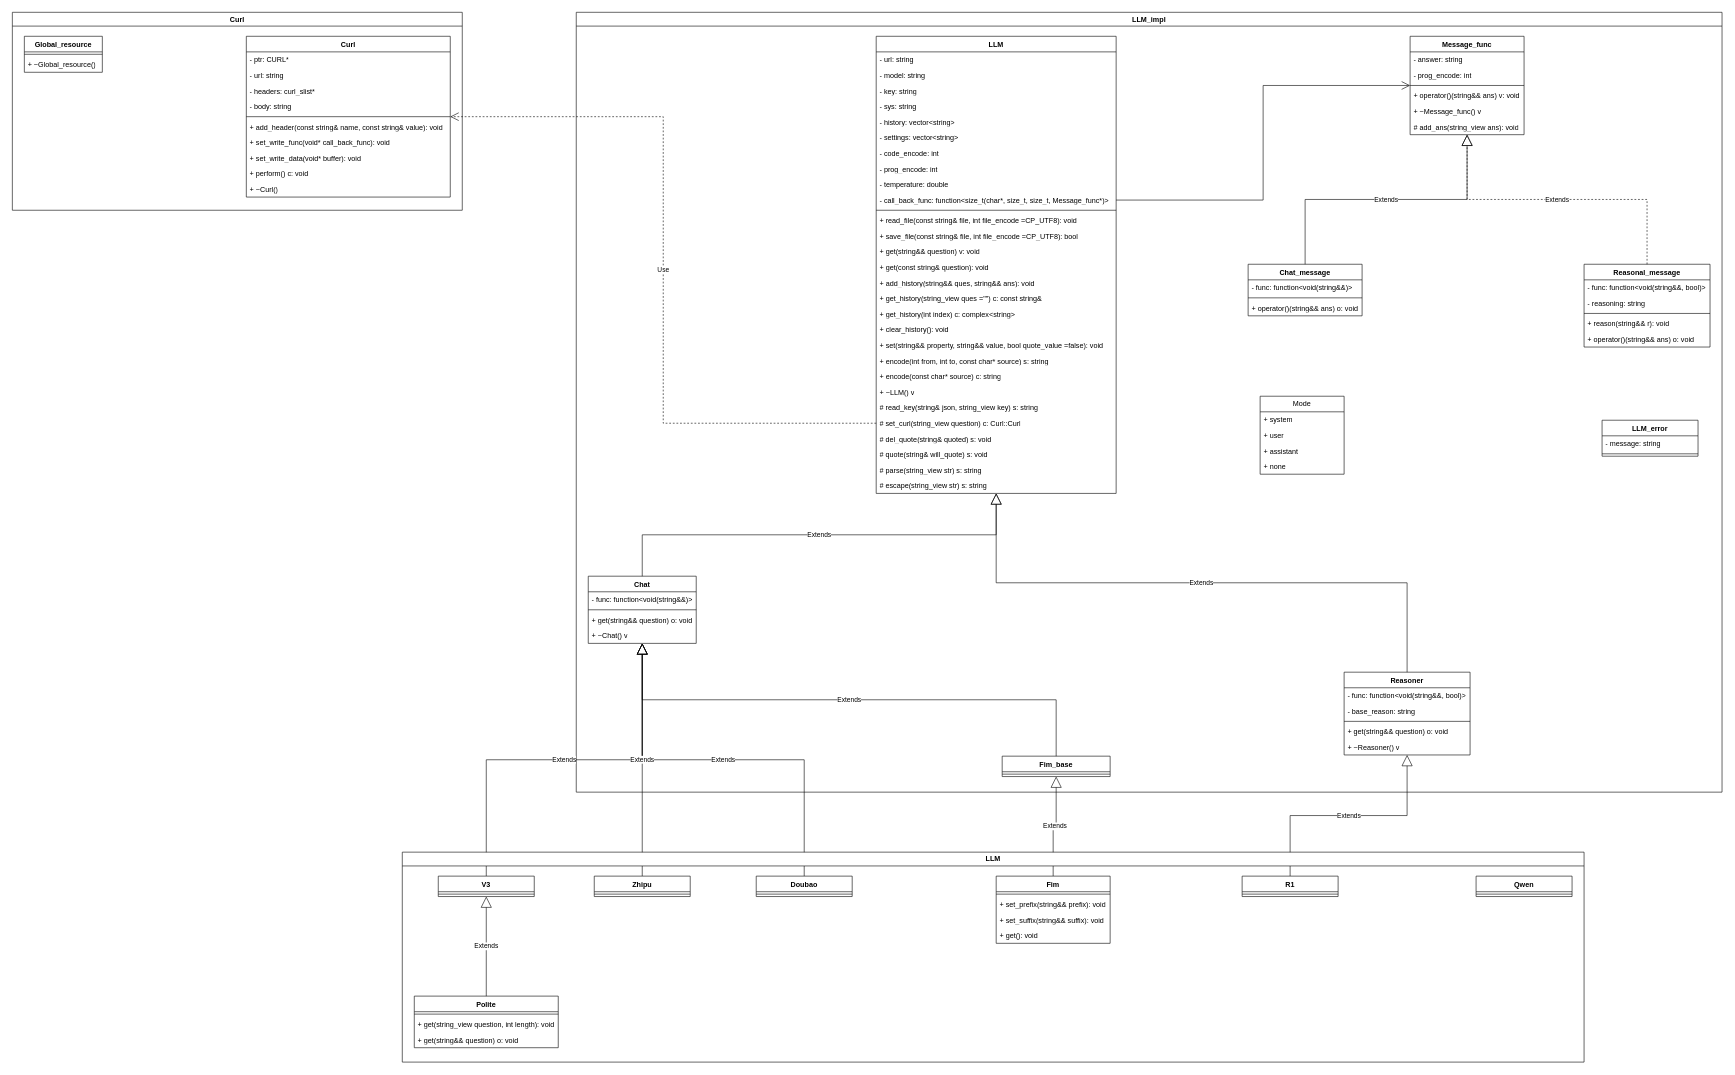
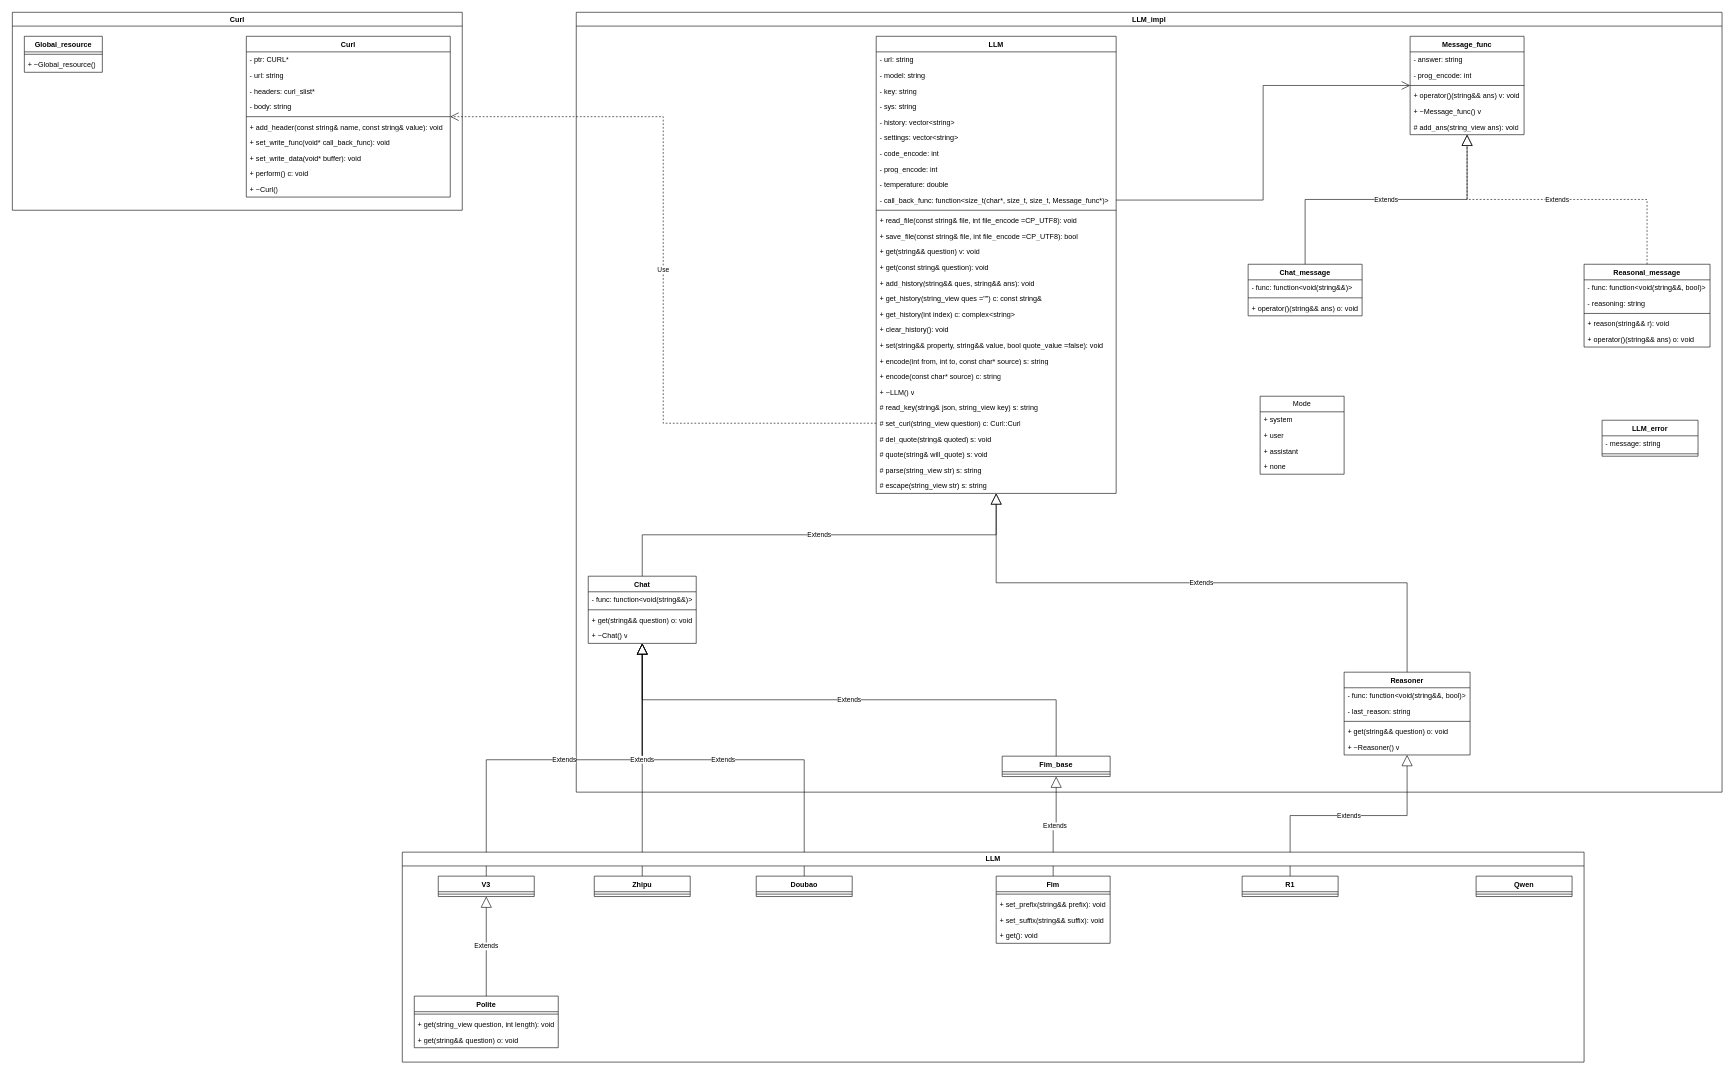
(1386, 712) -> (1386, 712)
